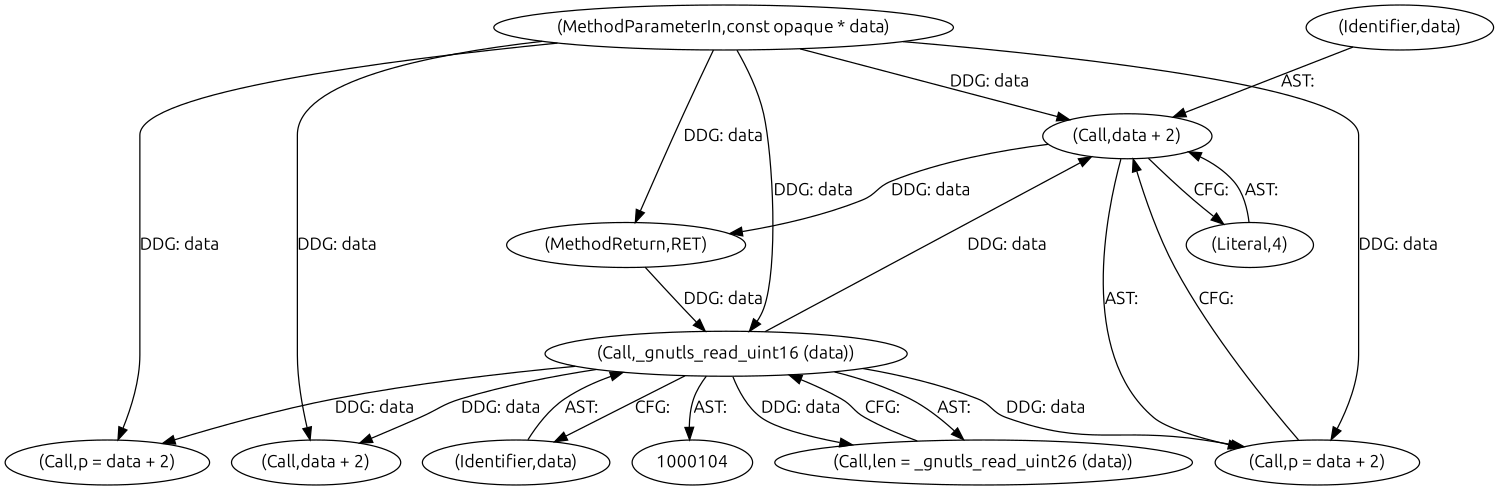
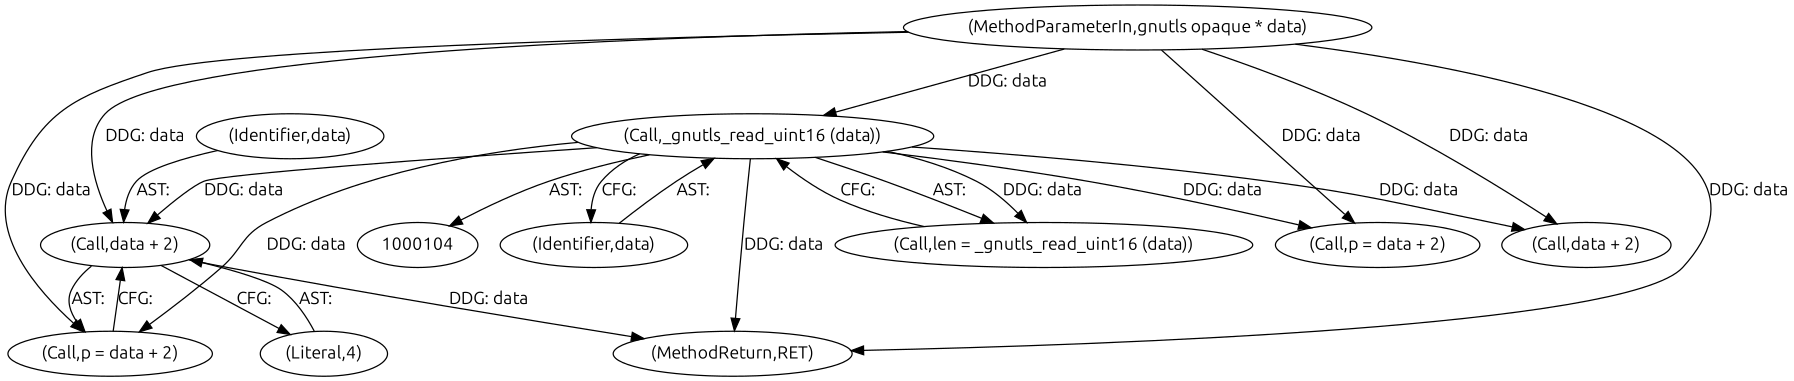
(724, 28) -> (1138, 28)
(671, 295) -> (742, 238)
(984, 462) -> (1044, 245)
